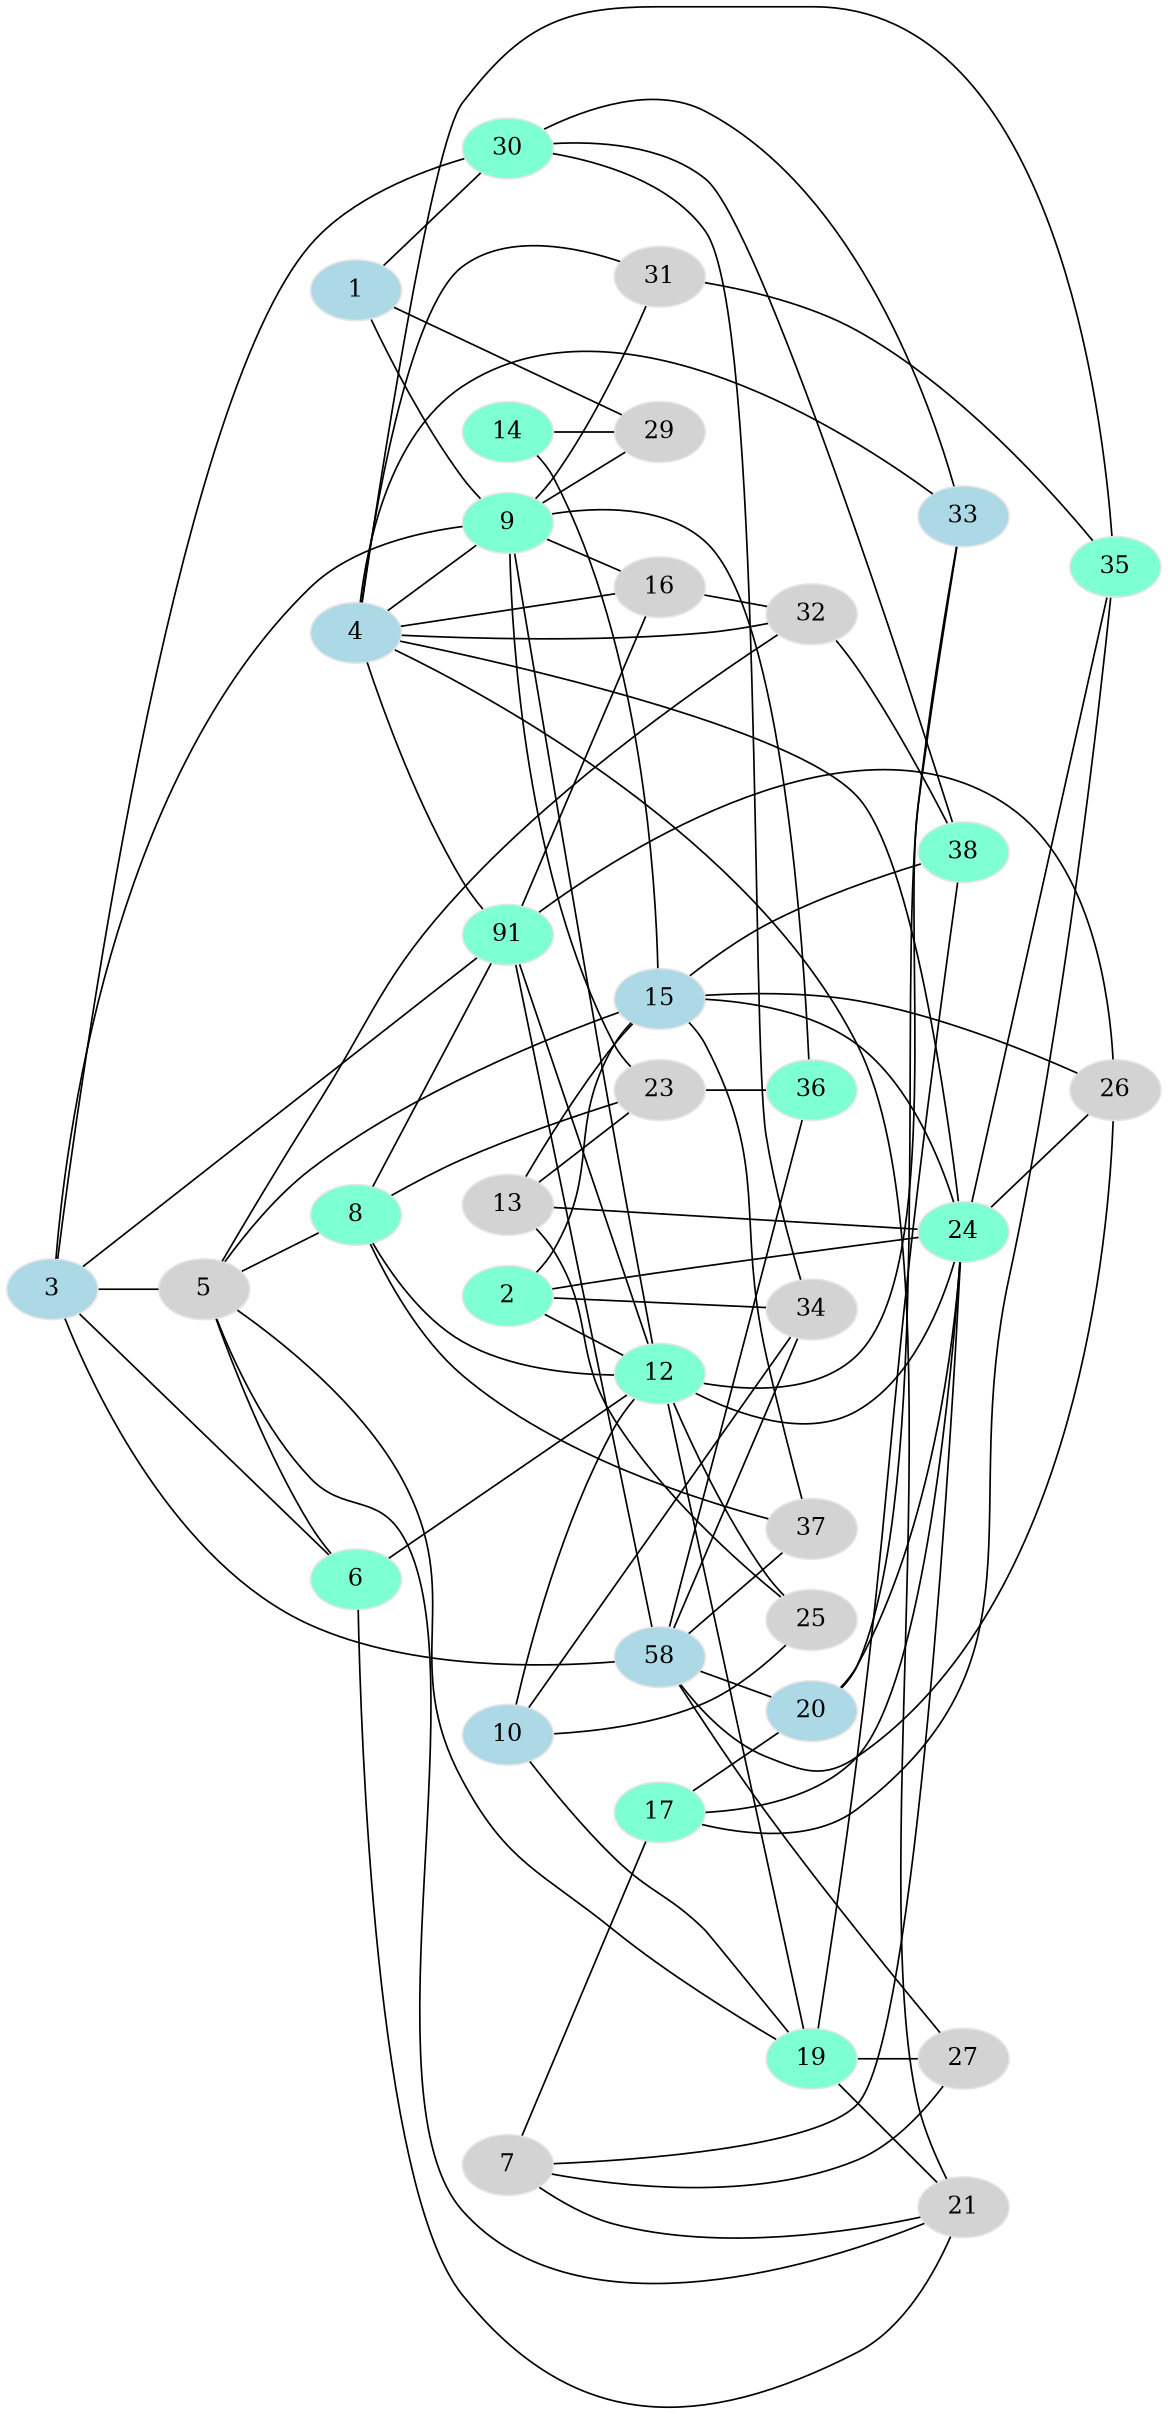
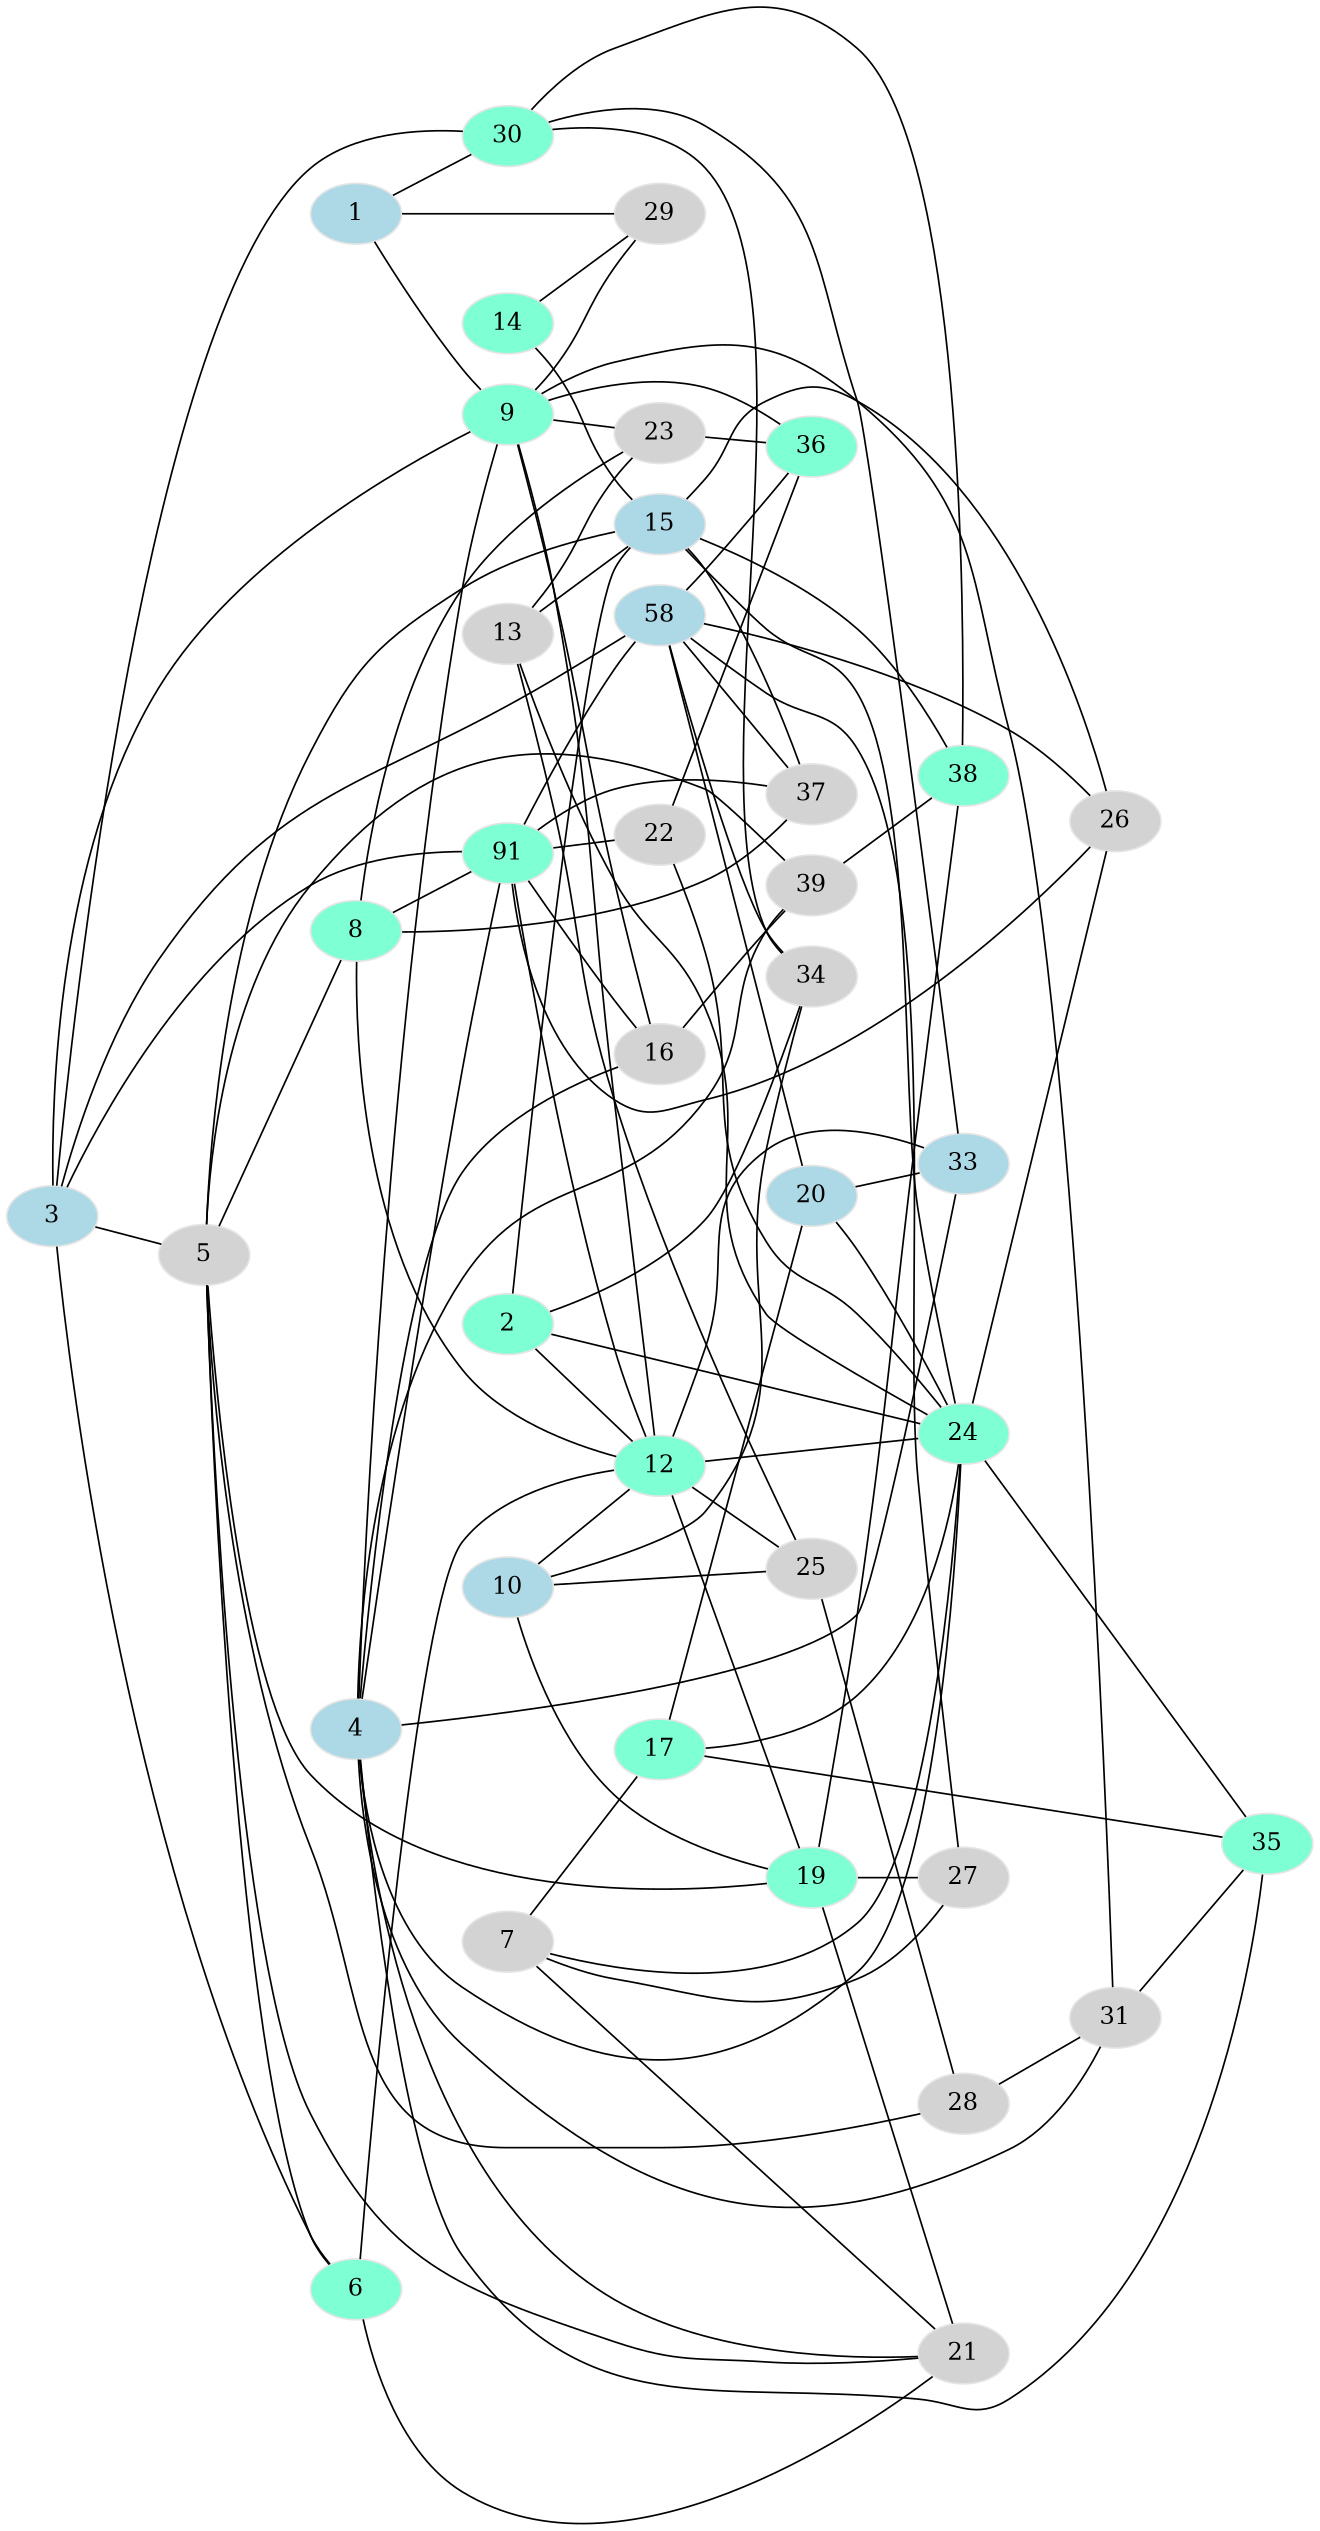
(812, 614) -> (812, 885)
none -> (647, 783)
none -> (660, 835)
none -> (964, 2104)
